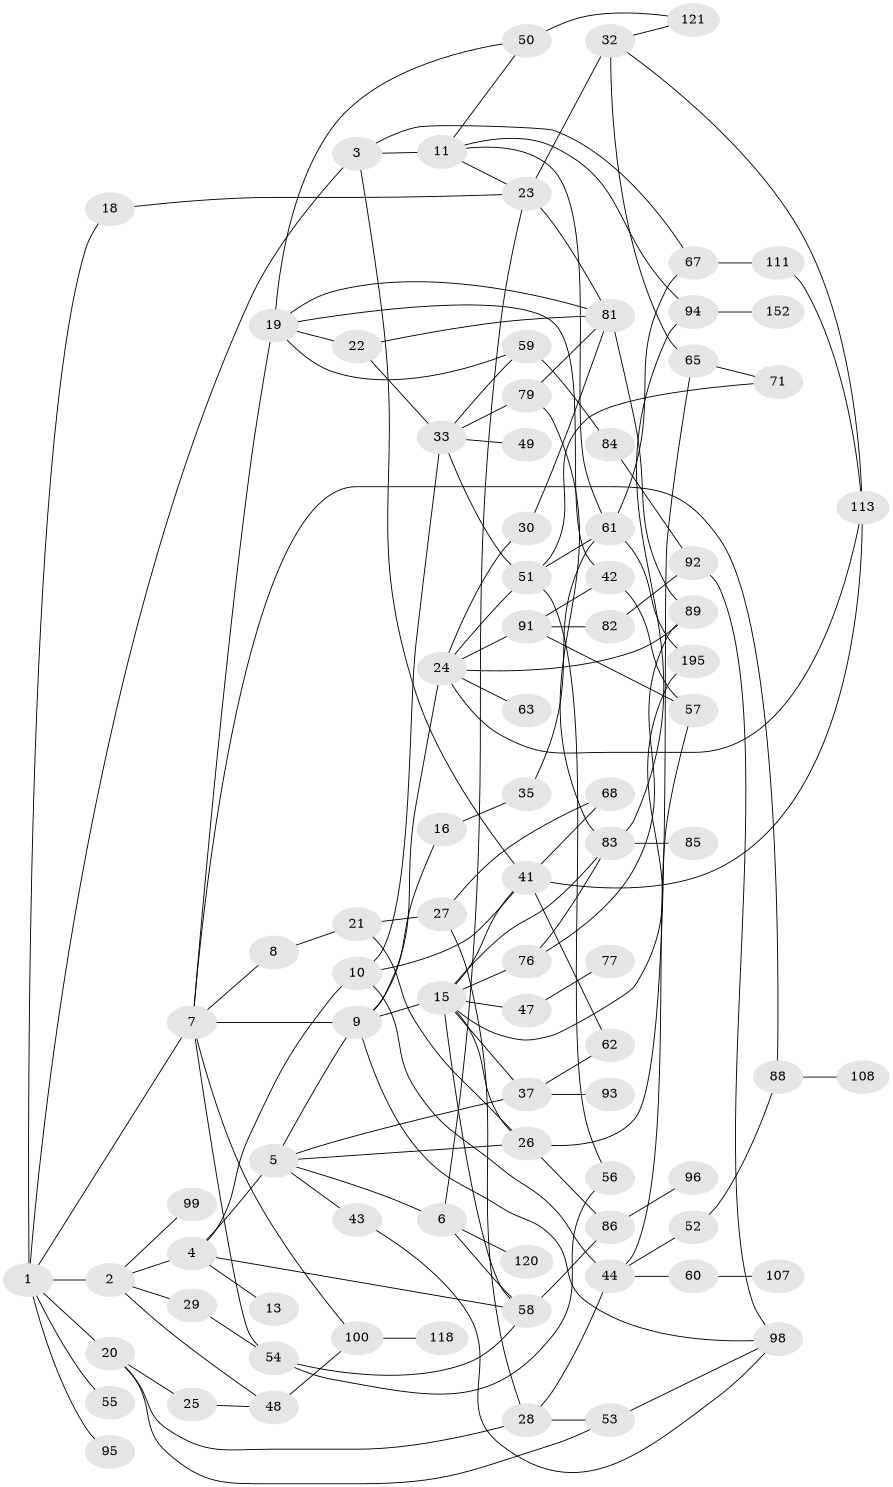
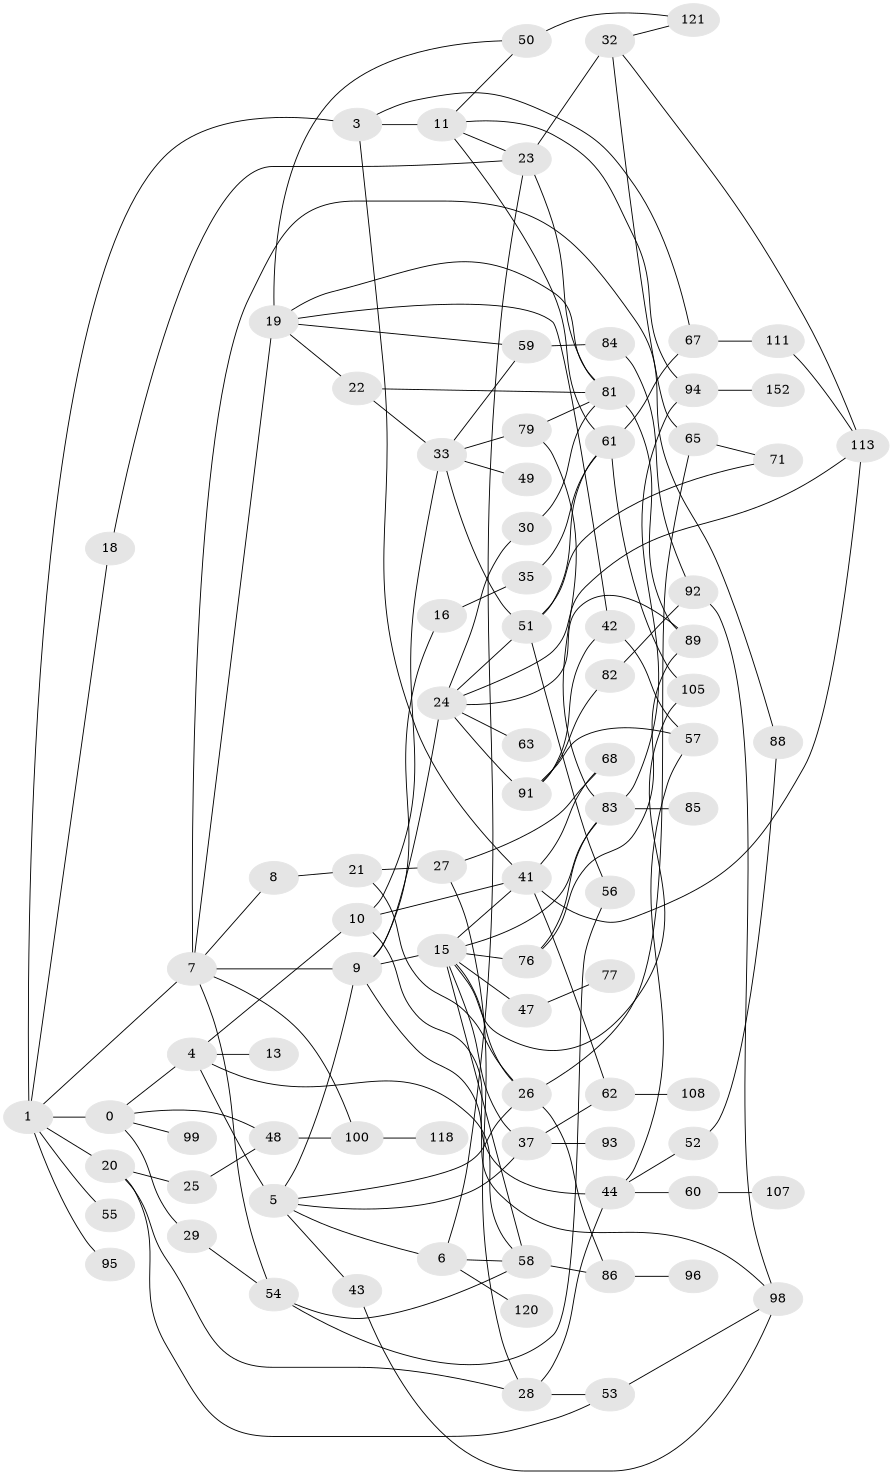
(693, 661) -> (693, 690)
(820, 1077) -> (651, 1094)
(110, 1280) -> (110, 1117)
